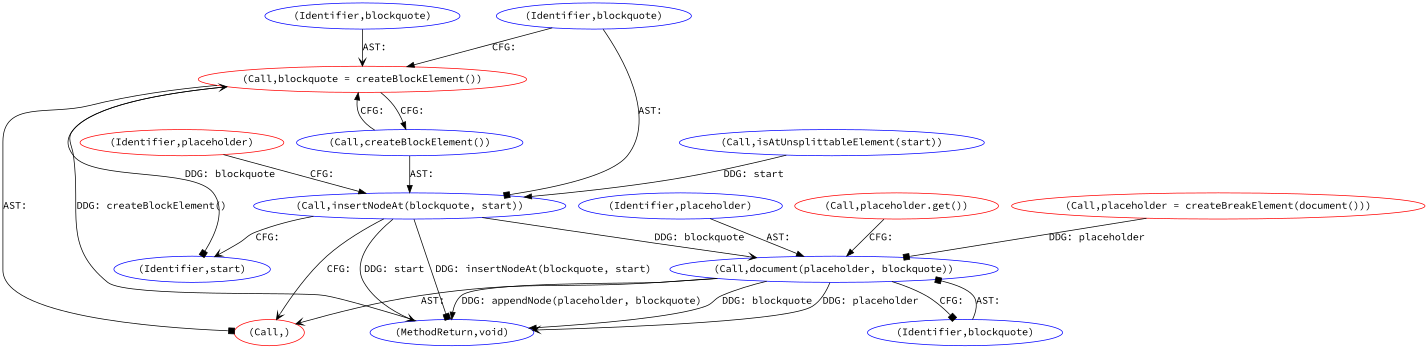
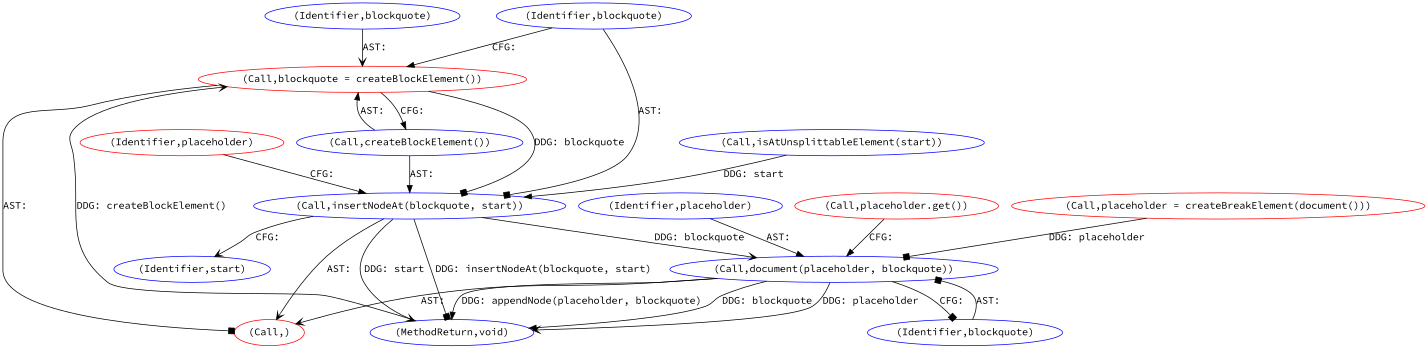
(376, 111) -> (376, 111)
(81, 161) -> (527, 127)
(342, 269) -> (342, 269)
